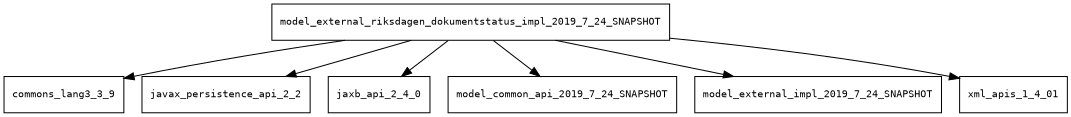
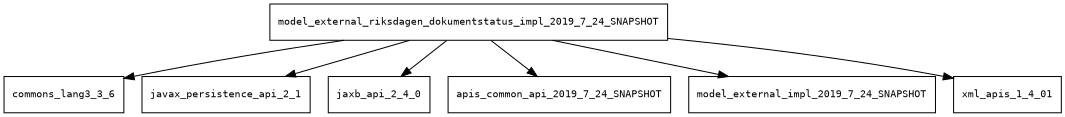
(64, 95) -> (64, 95)
(226, 95) -> (226, 95)
(562, 95) -> (559, 95)
